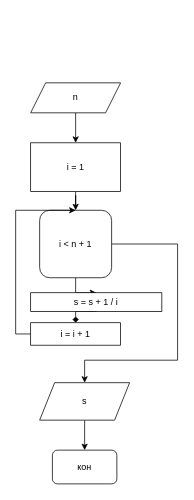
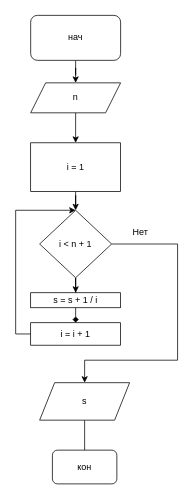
none -> (75, 38)
none -> (75, 74)
none -> (140, 233)
(75, 244) -> (75, 244)
(96, 302) -> (75, 300)
(84, 444) -> (84, 445)
